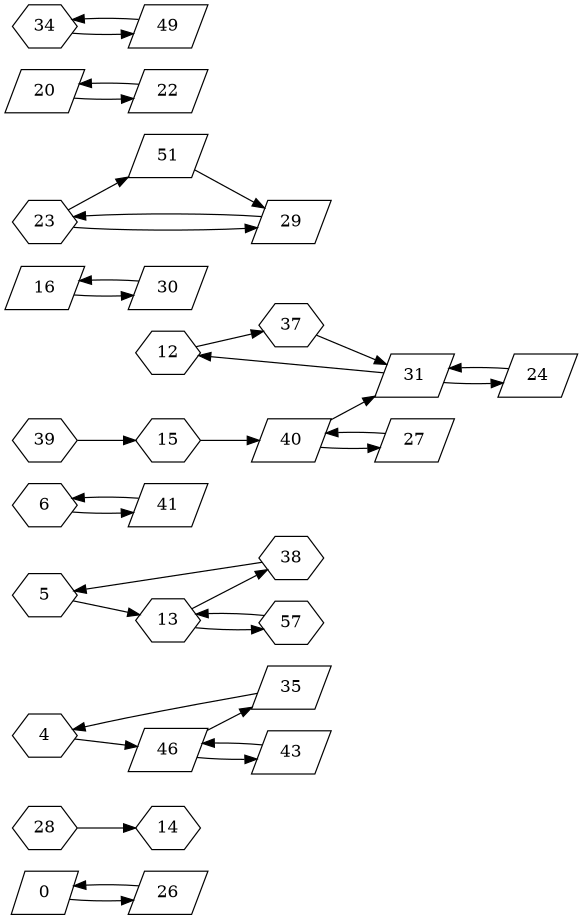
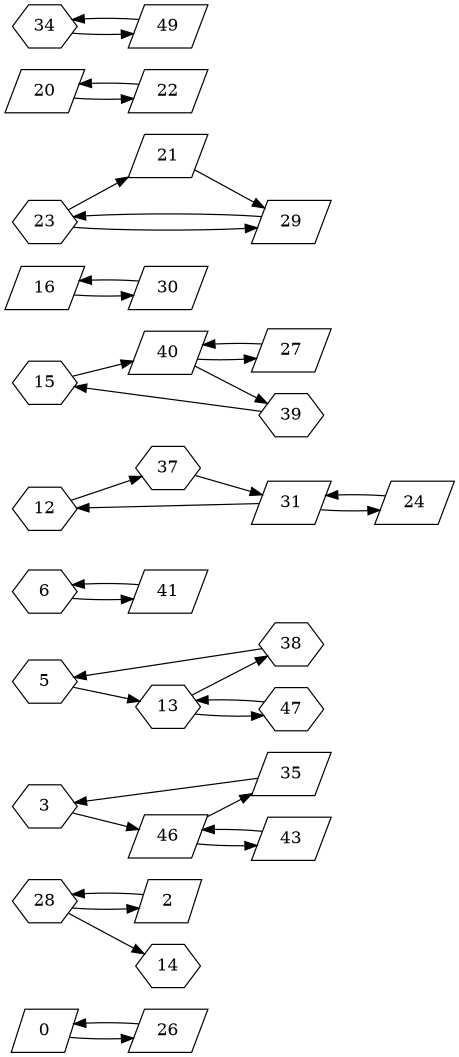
(168, 156) -> (168, 156)
(347, 411) -> (226, 382)
(291, 623) -> (291, 709)
(45, 736) -> (45, 806)
none -> (168, 901)
